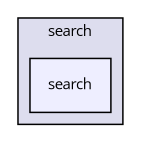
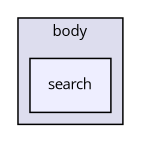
(70, 32) -> (70, 32)
